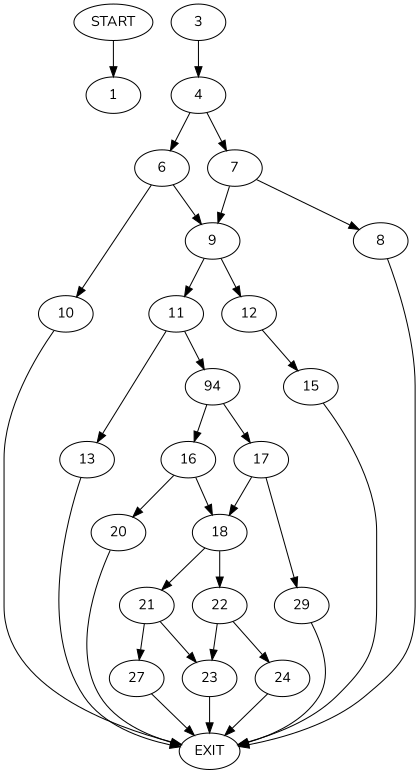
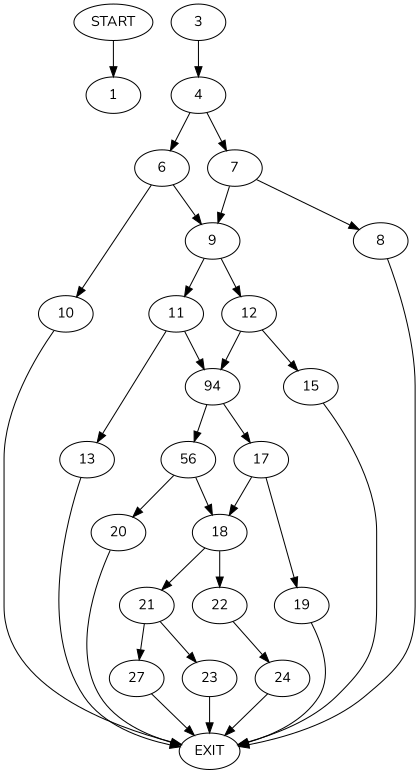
none -> (233, 346)
(188, 460) -> (188, 460)
(302, 605) -> (302, 605)
(215, 637) -> none
